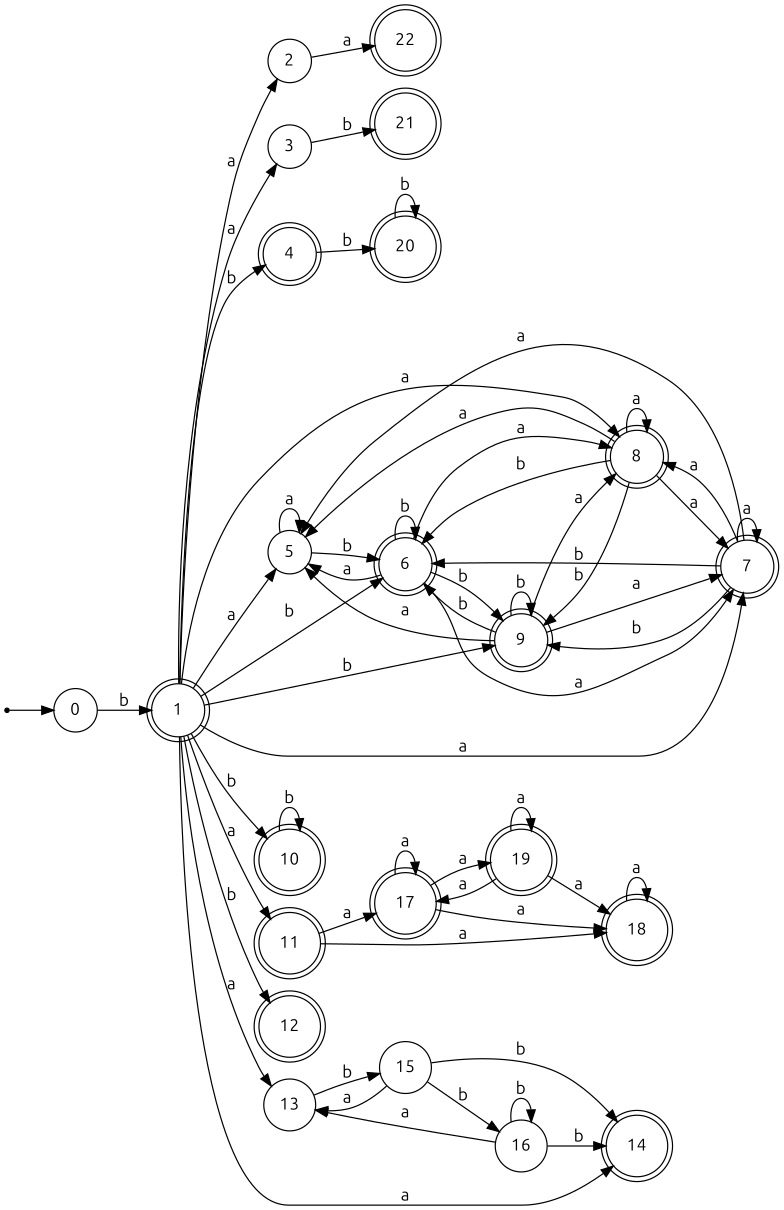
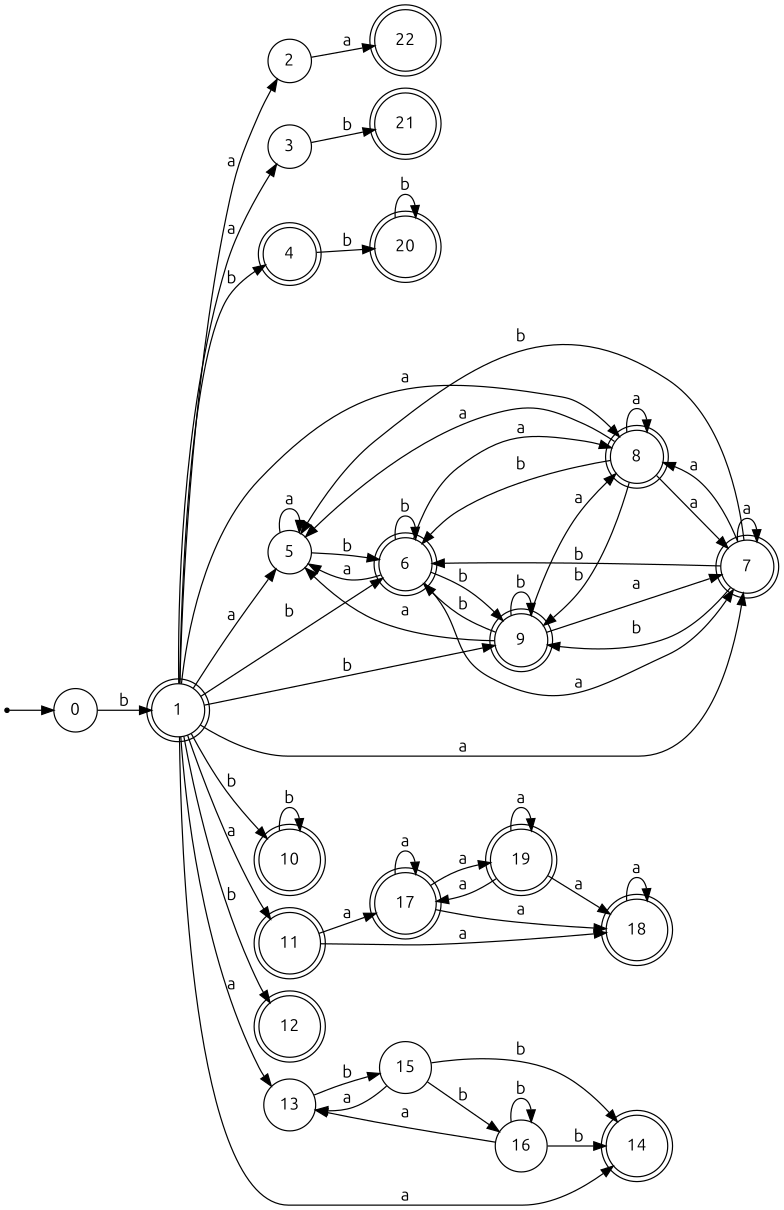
(521, 337) -> (521, 337)
